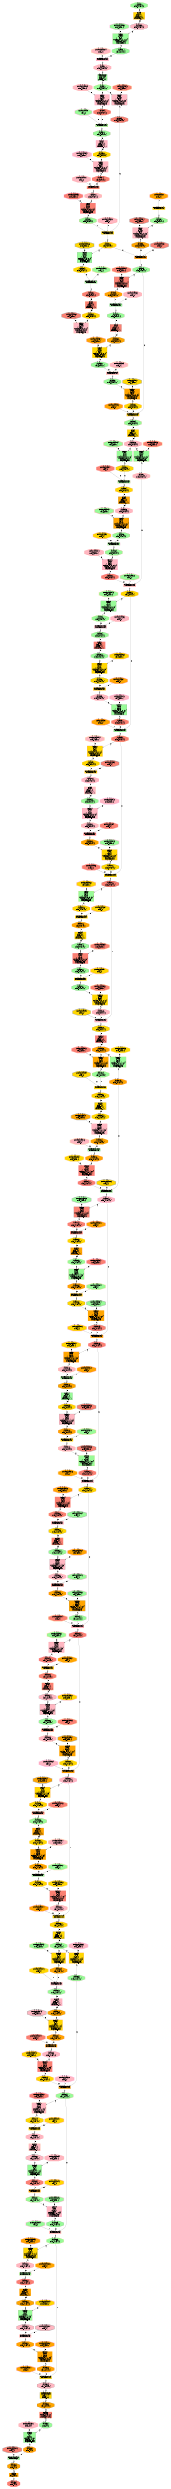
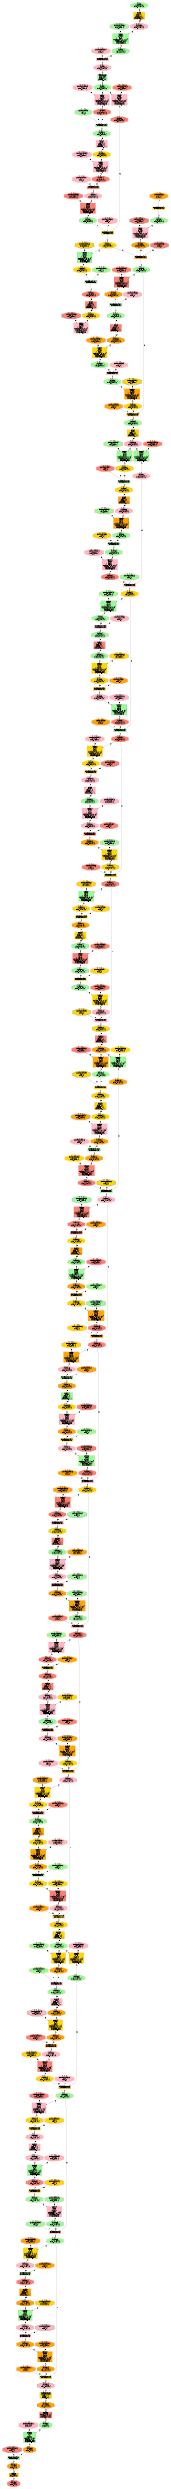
(39, 1970) -> (39, 1970)
